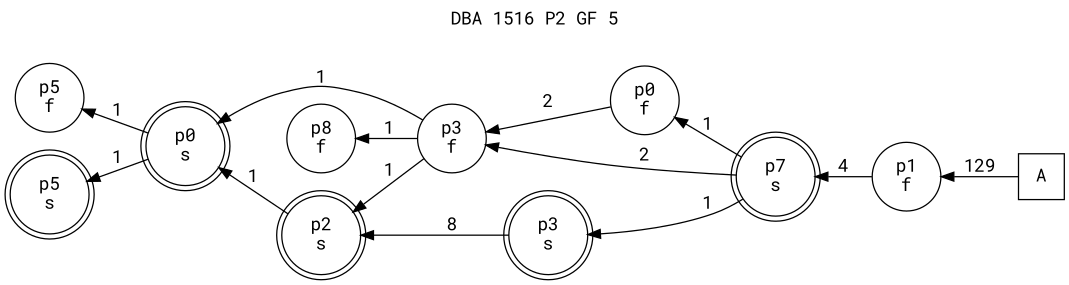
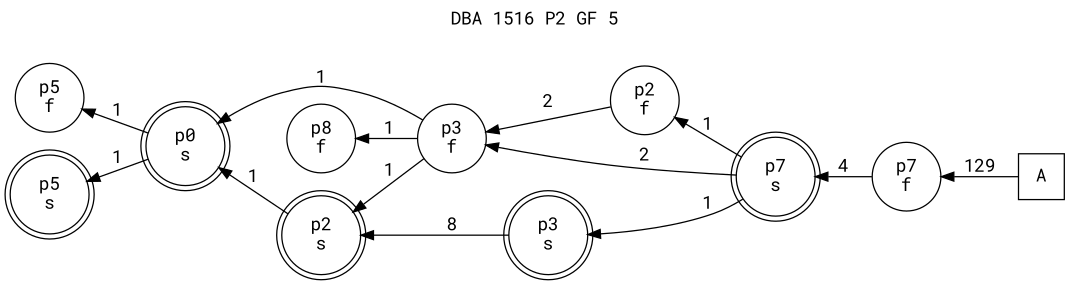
(645, 100) -> (645, 100)
(907, 177) -> (907, 177)
